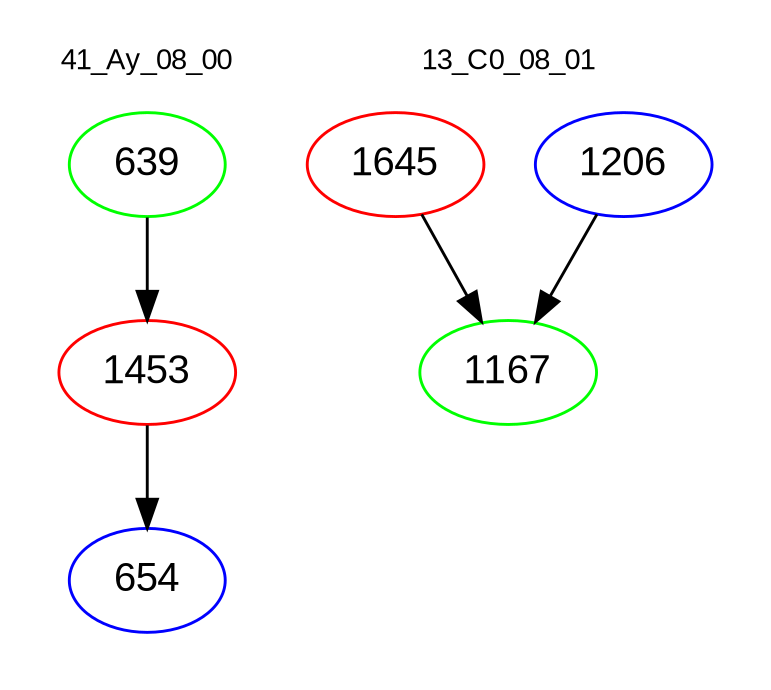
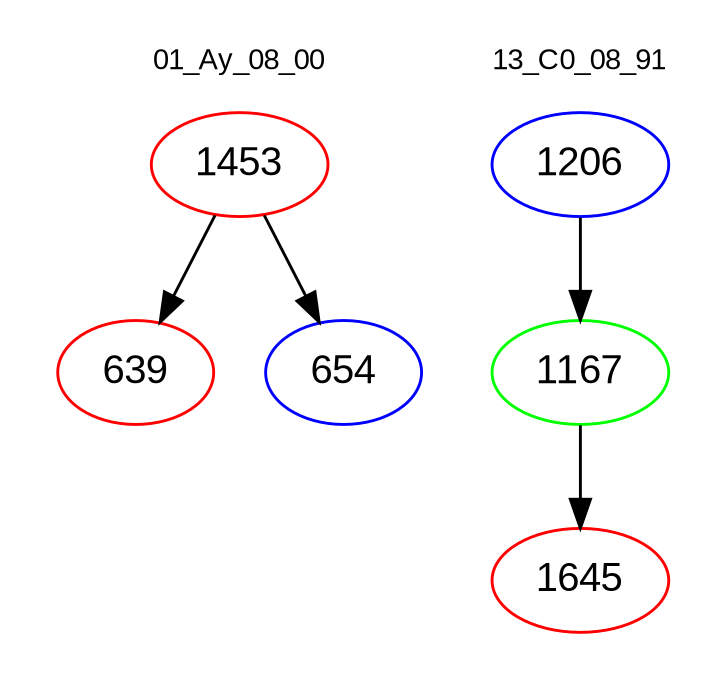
(147, 62) -> (240, 62)
(510, 62) -> (580, 62)
(147, 165) -> (136, 372)
(147, 254) -> (194, 256)
(444, 255) -> (580, 462)
